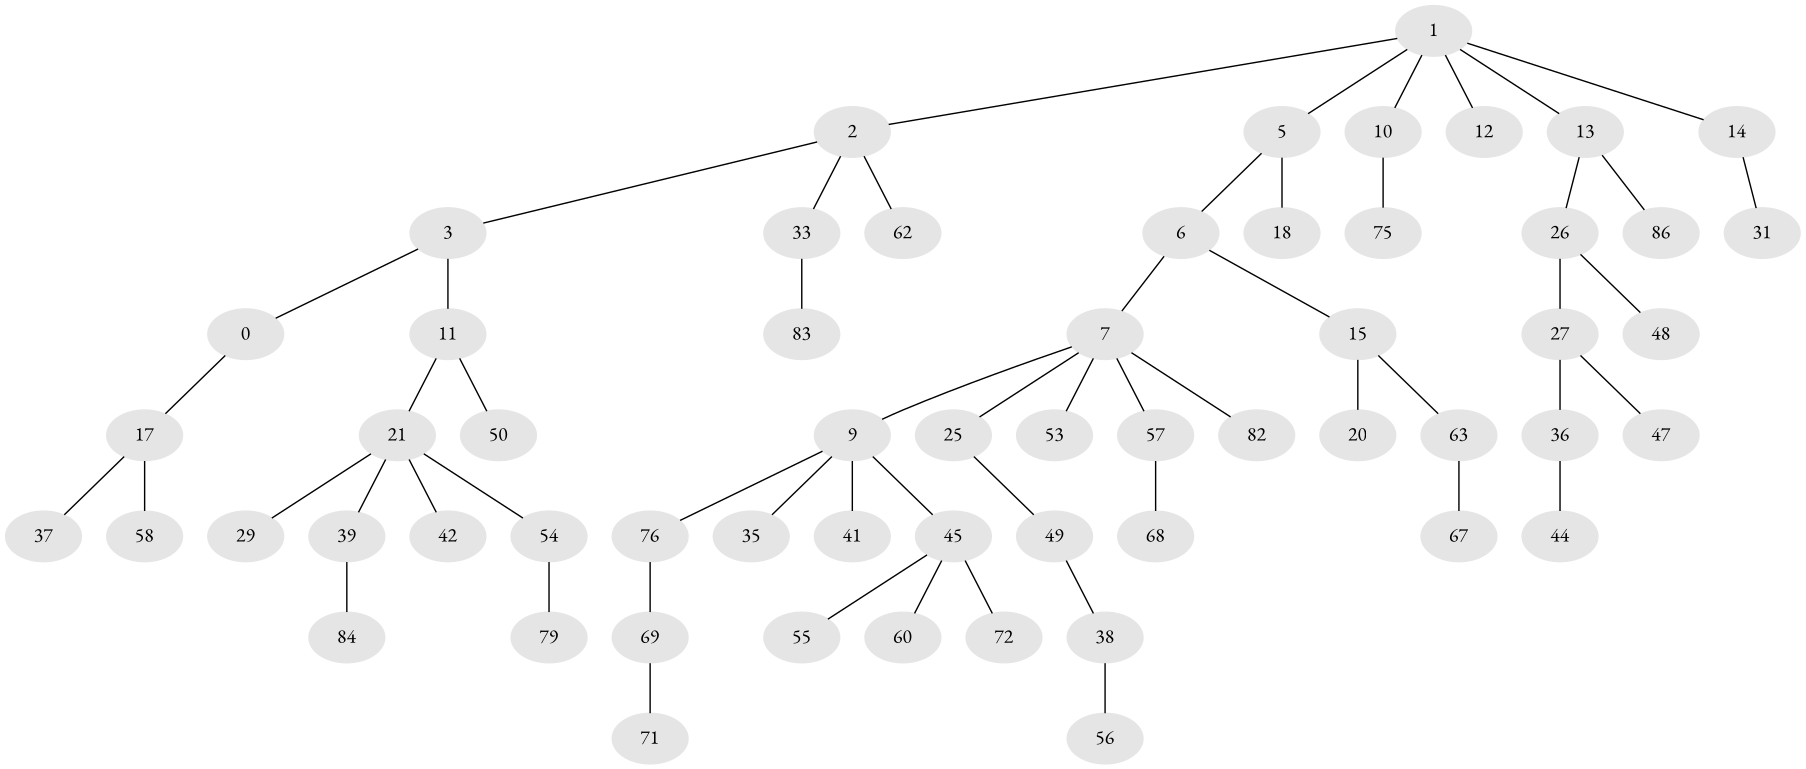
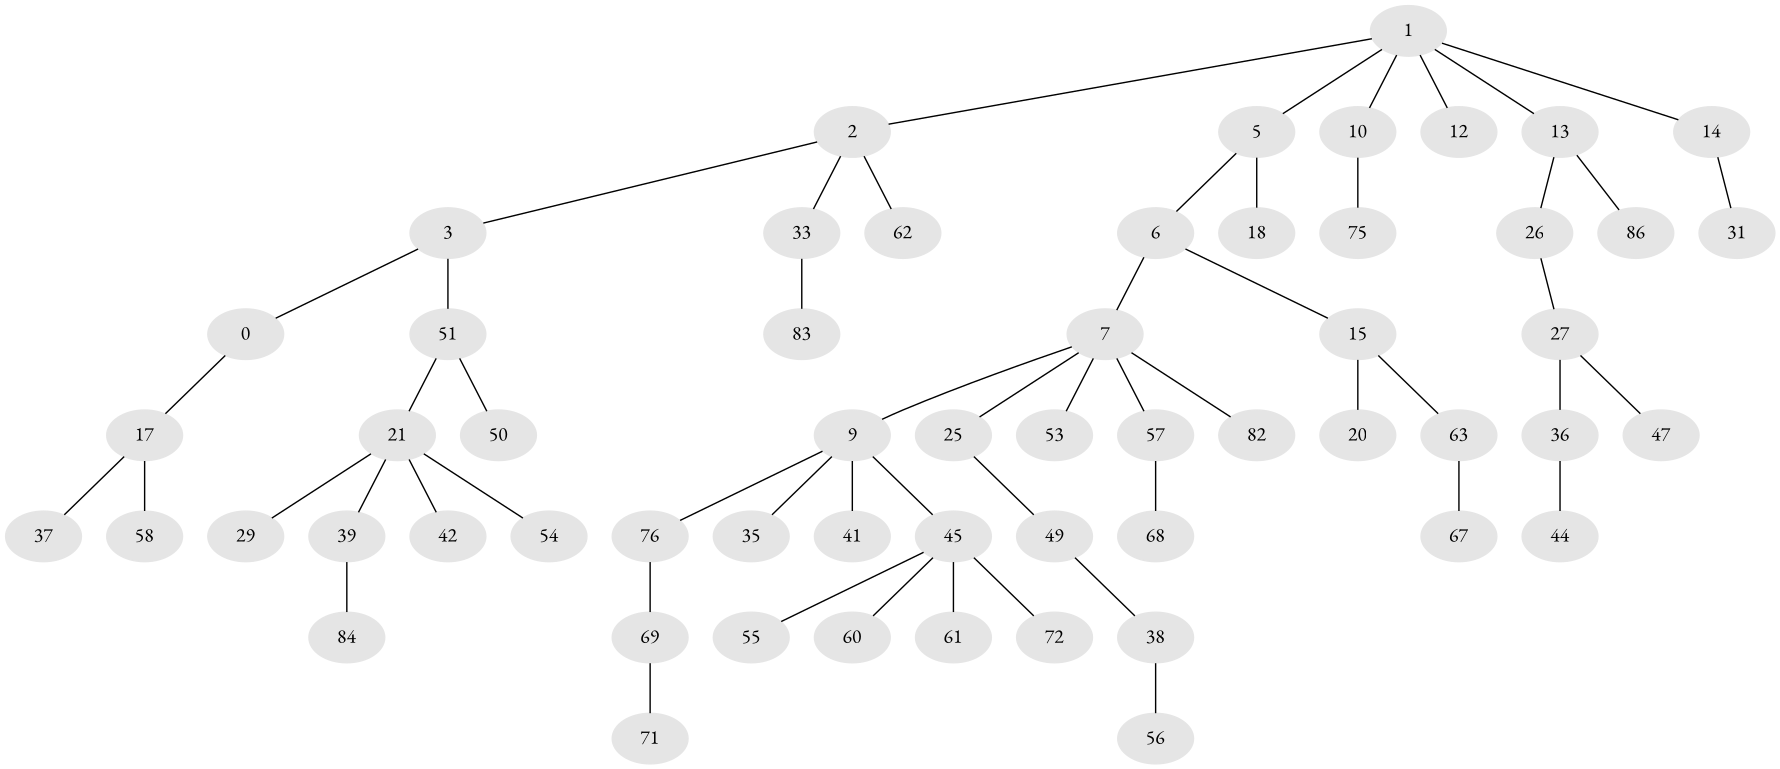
(448, 334) -> (448, 334)
(1661, 334) -> none
(549, 637) -> none
none -> (953, 637)
